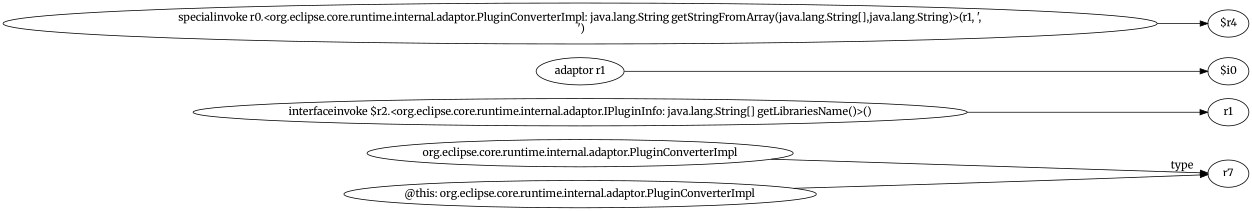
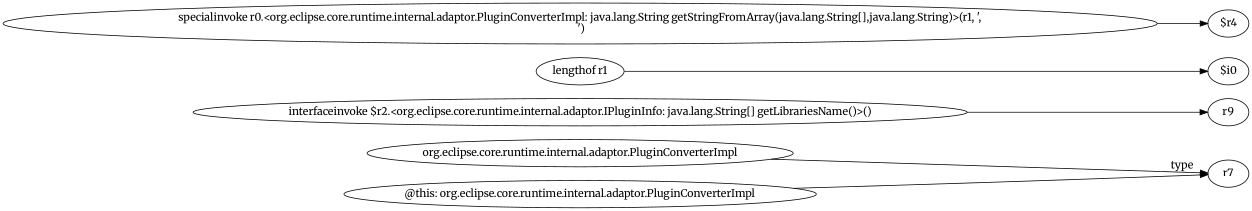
(580, 71) -> (580, 71)
(1228, 112) -> (1228, 112)
